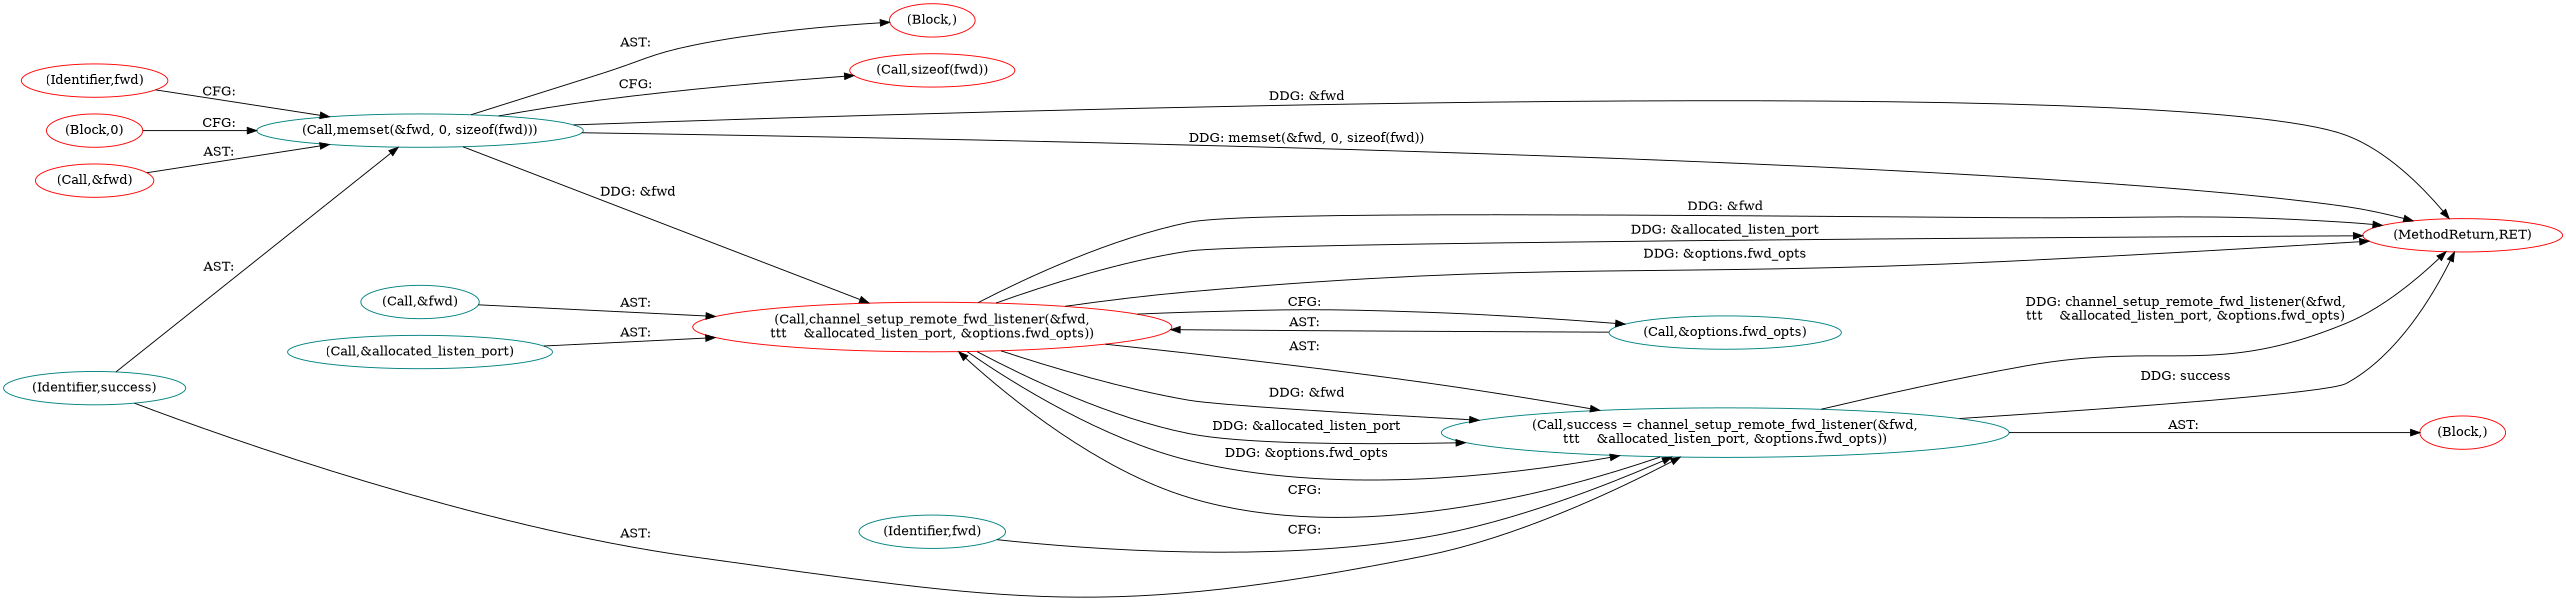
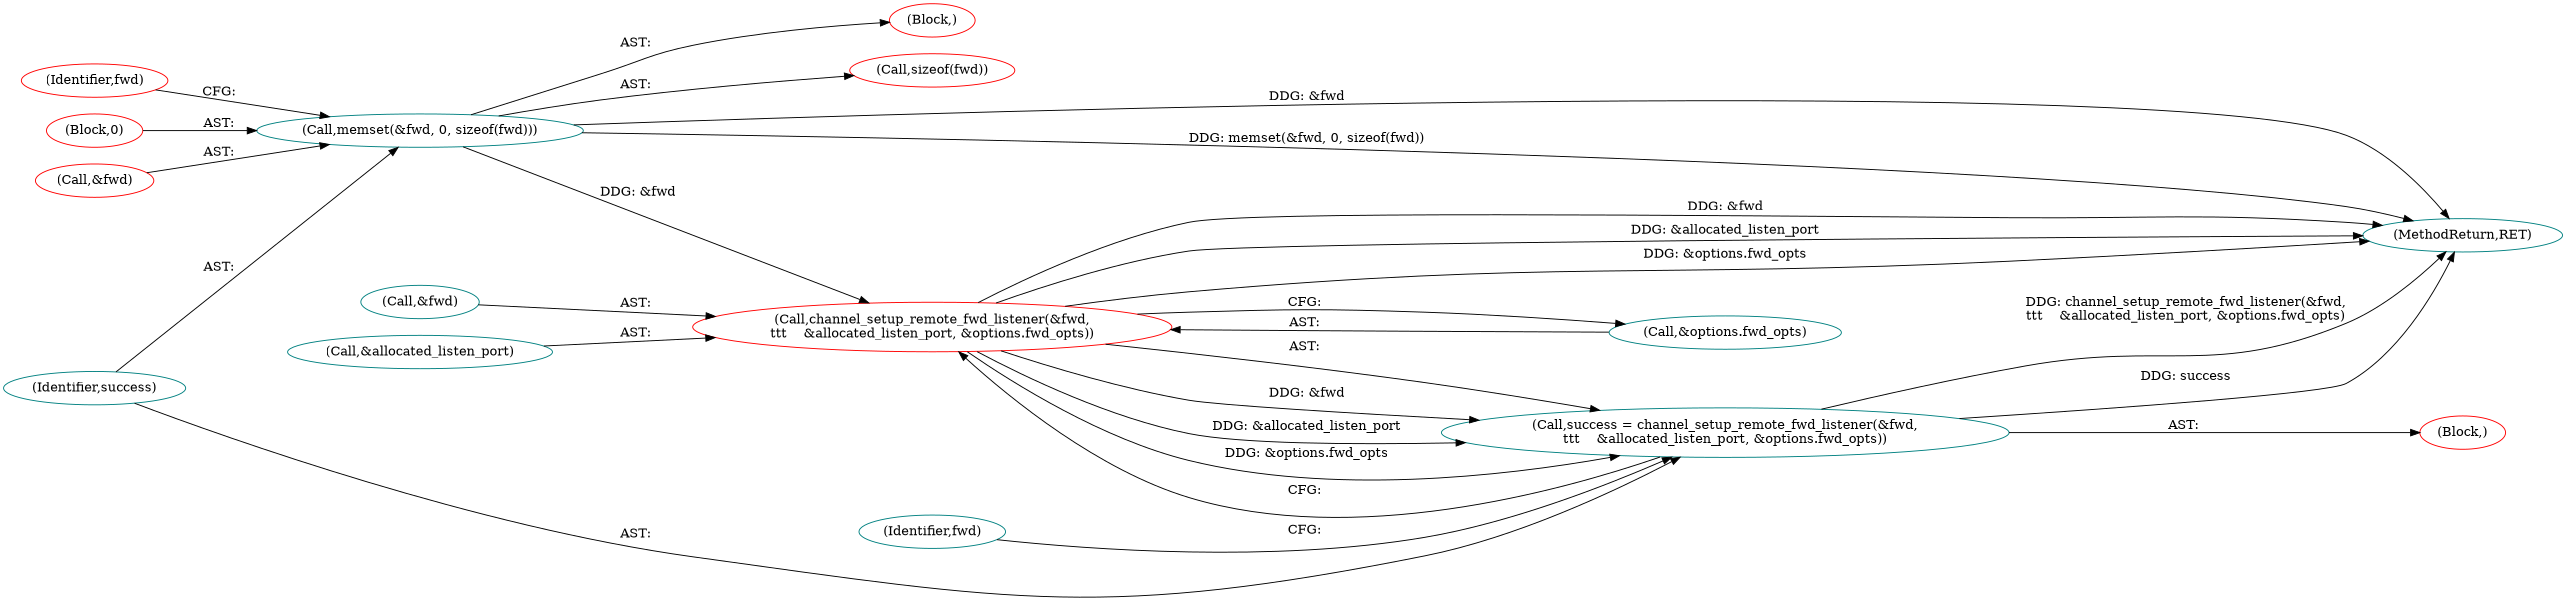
(638, 85) -> (638, 85)
(221, 124) -> (221, 124)
(2463, 235) -> (2463, 235)
